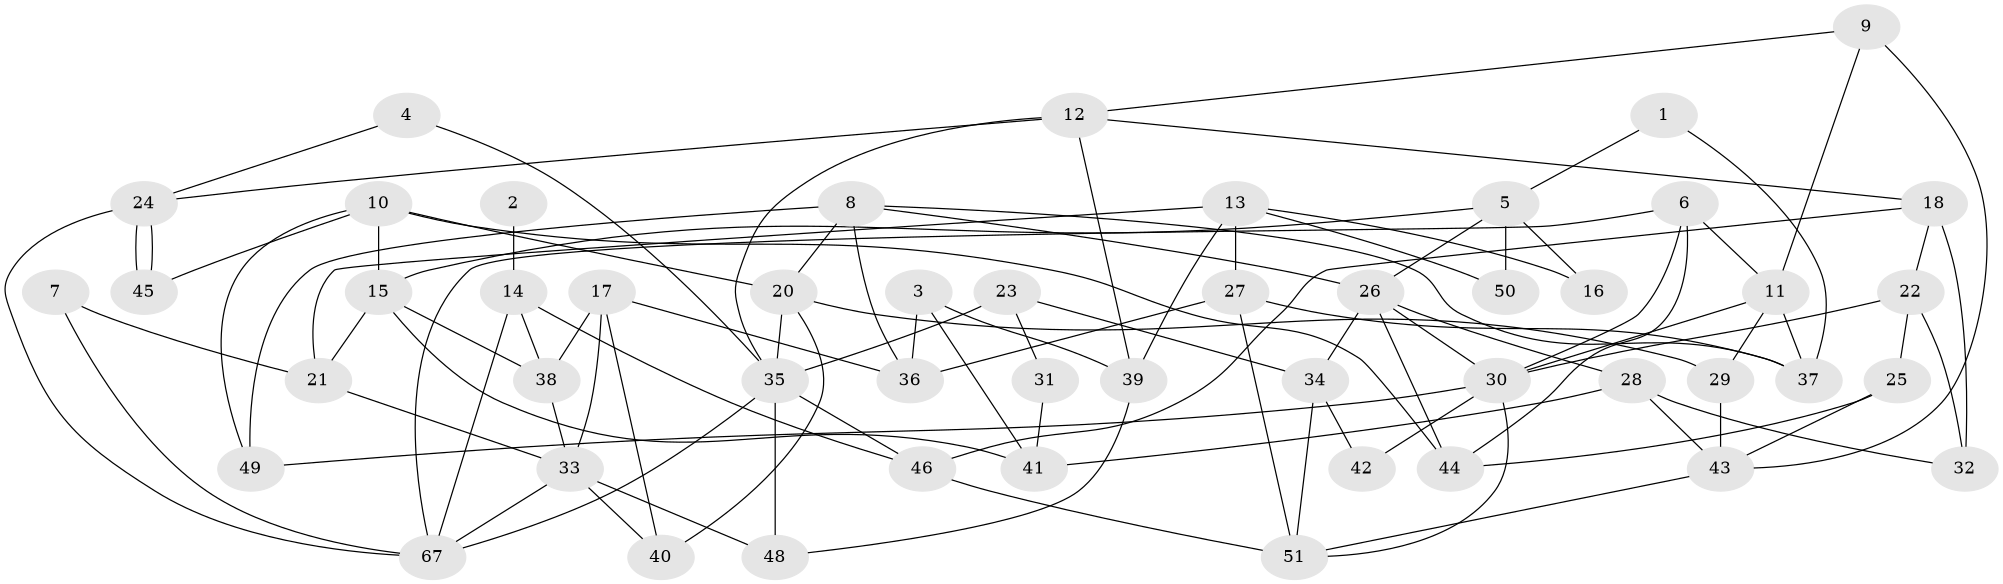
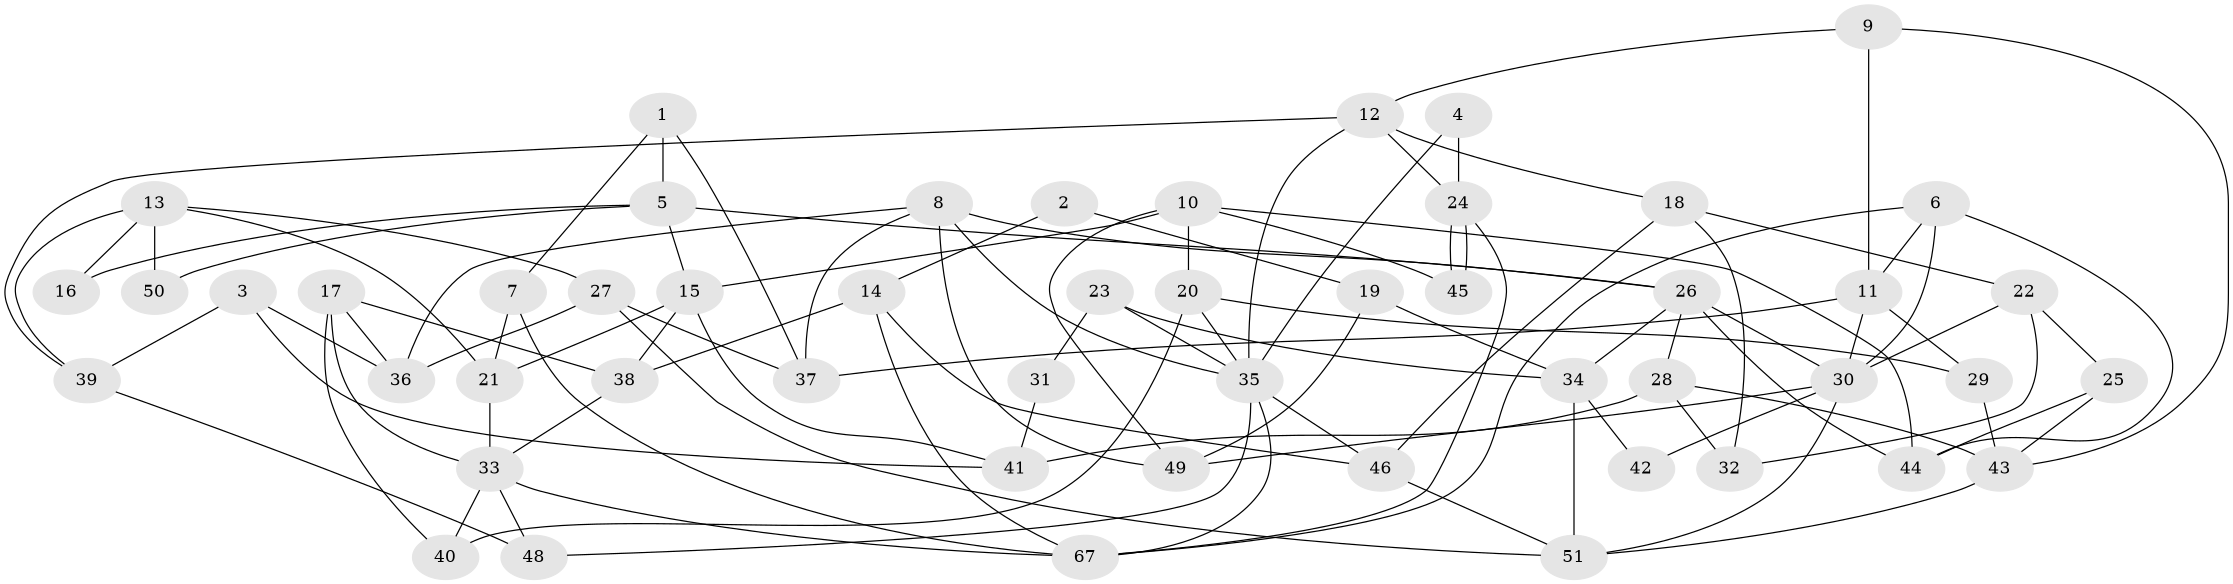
none -> (594, 197)
(814, 253) -> (1086, 330)
none -> (1370, 292)
